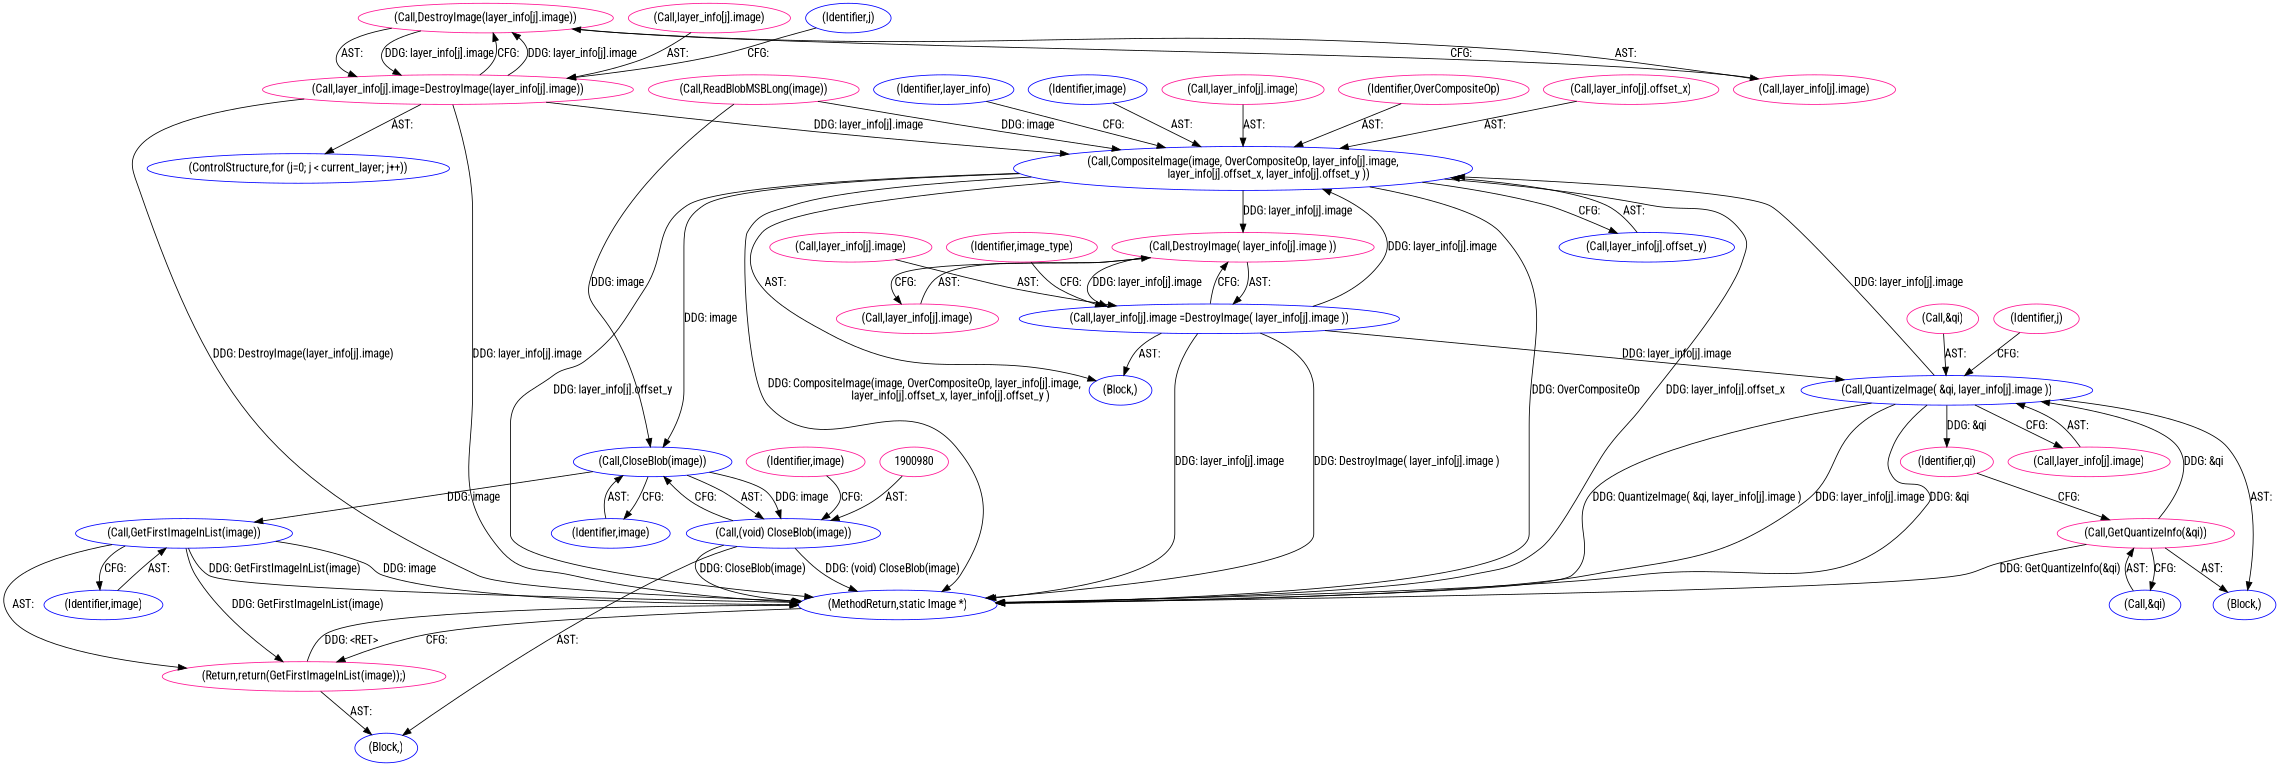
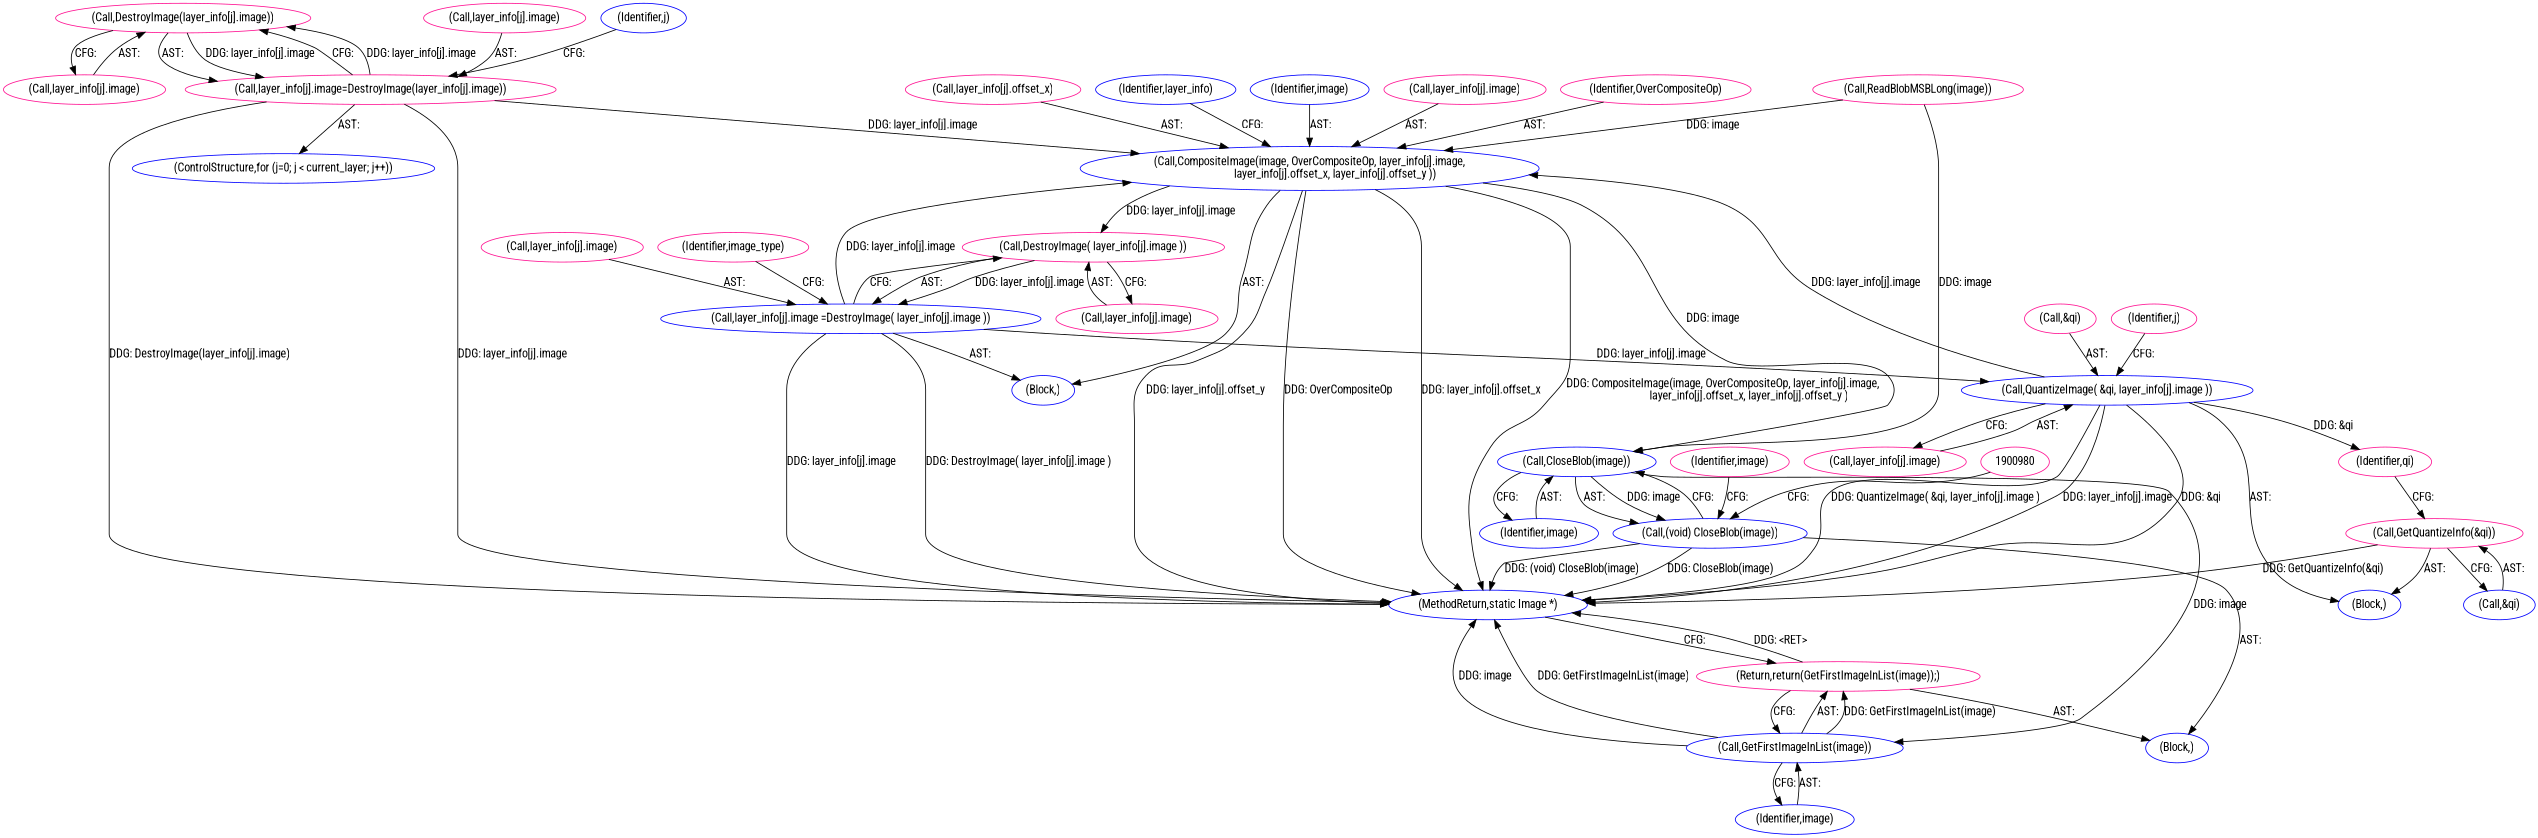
(1647, 247) -> none
(2154, 430) -> none
(898, 498) -> (1800, 498)
none -> (1774, 705)
